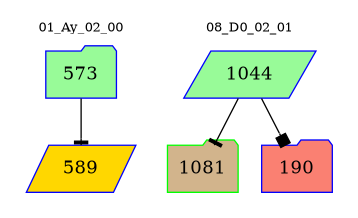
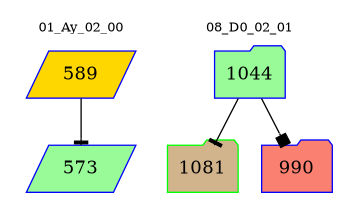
(81, 75) -> (81, 169)
(250, 75) -> (250, 75)
(81, 119) -> (81, 119)
(297, 169) -> (297, 169)
